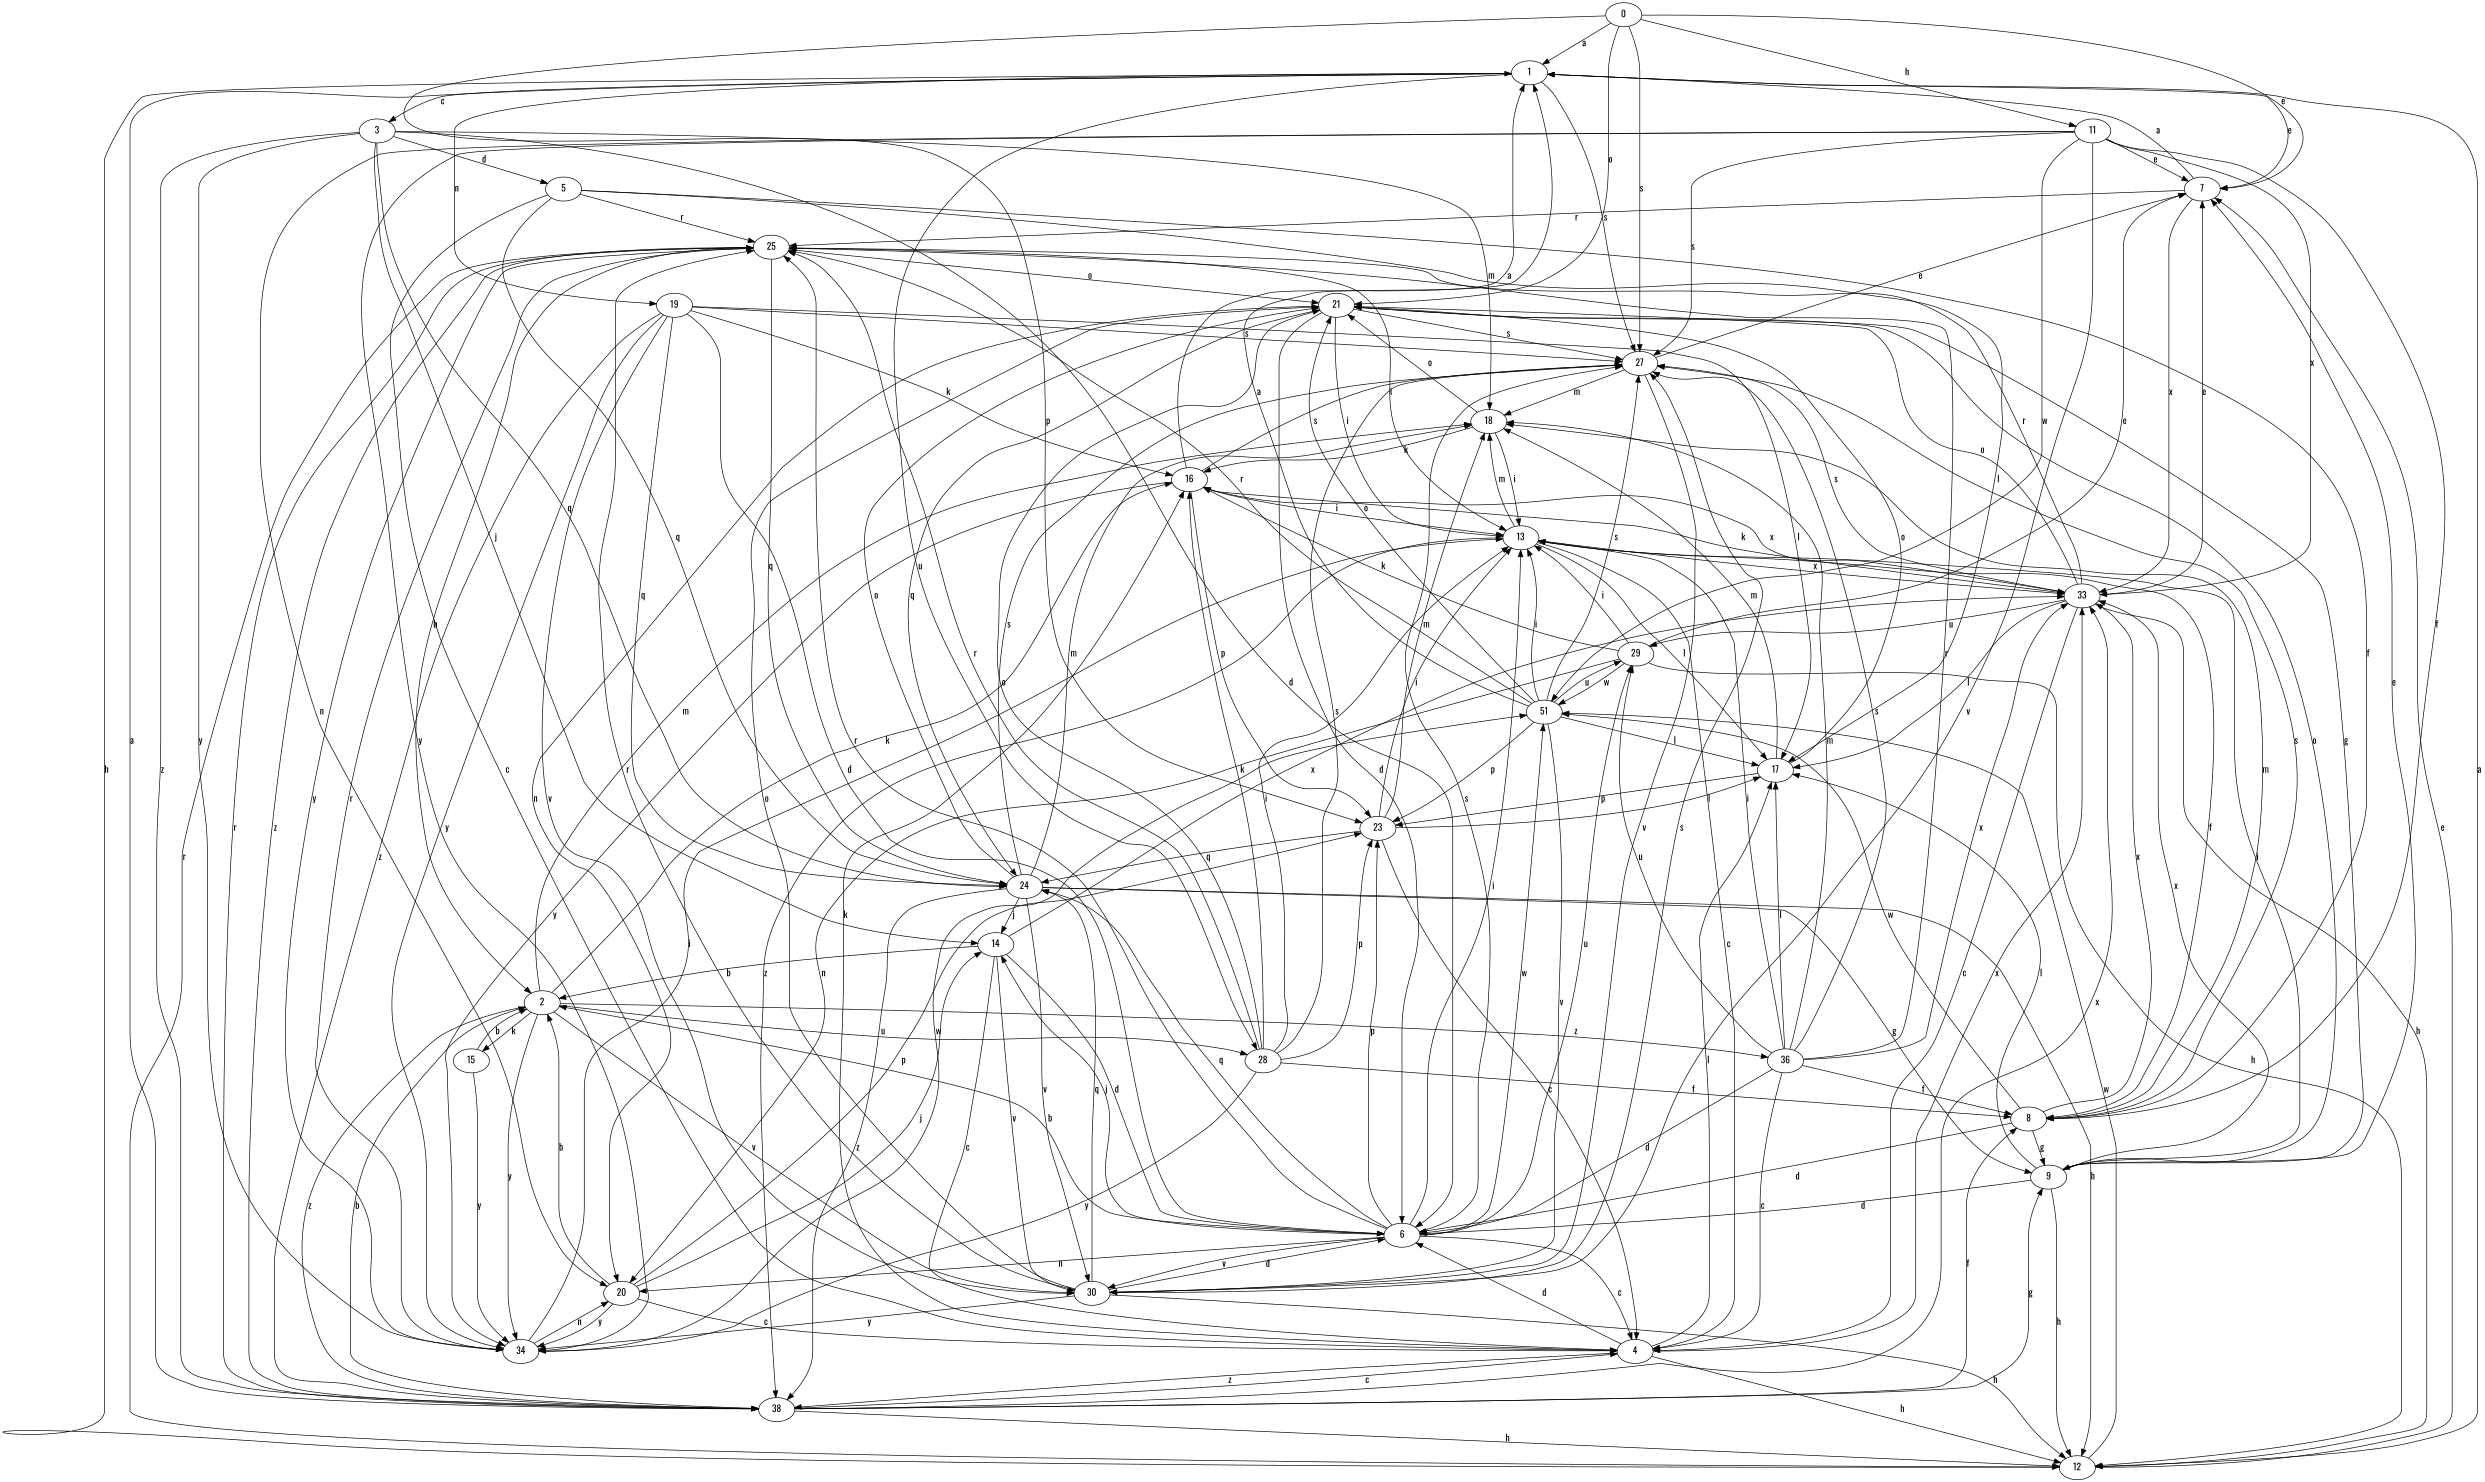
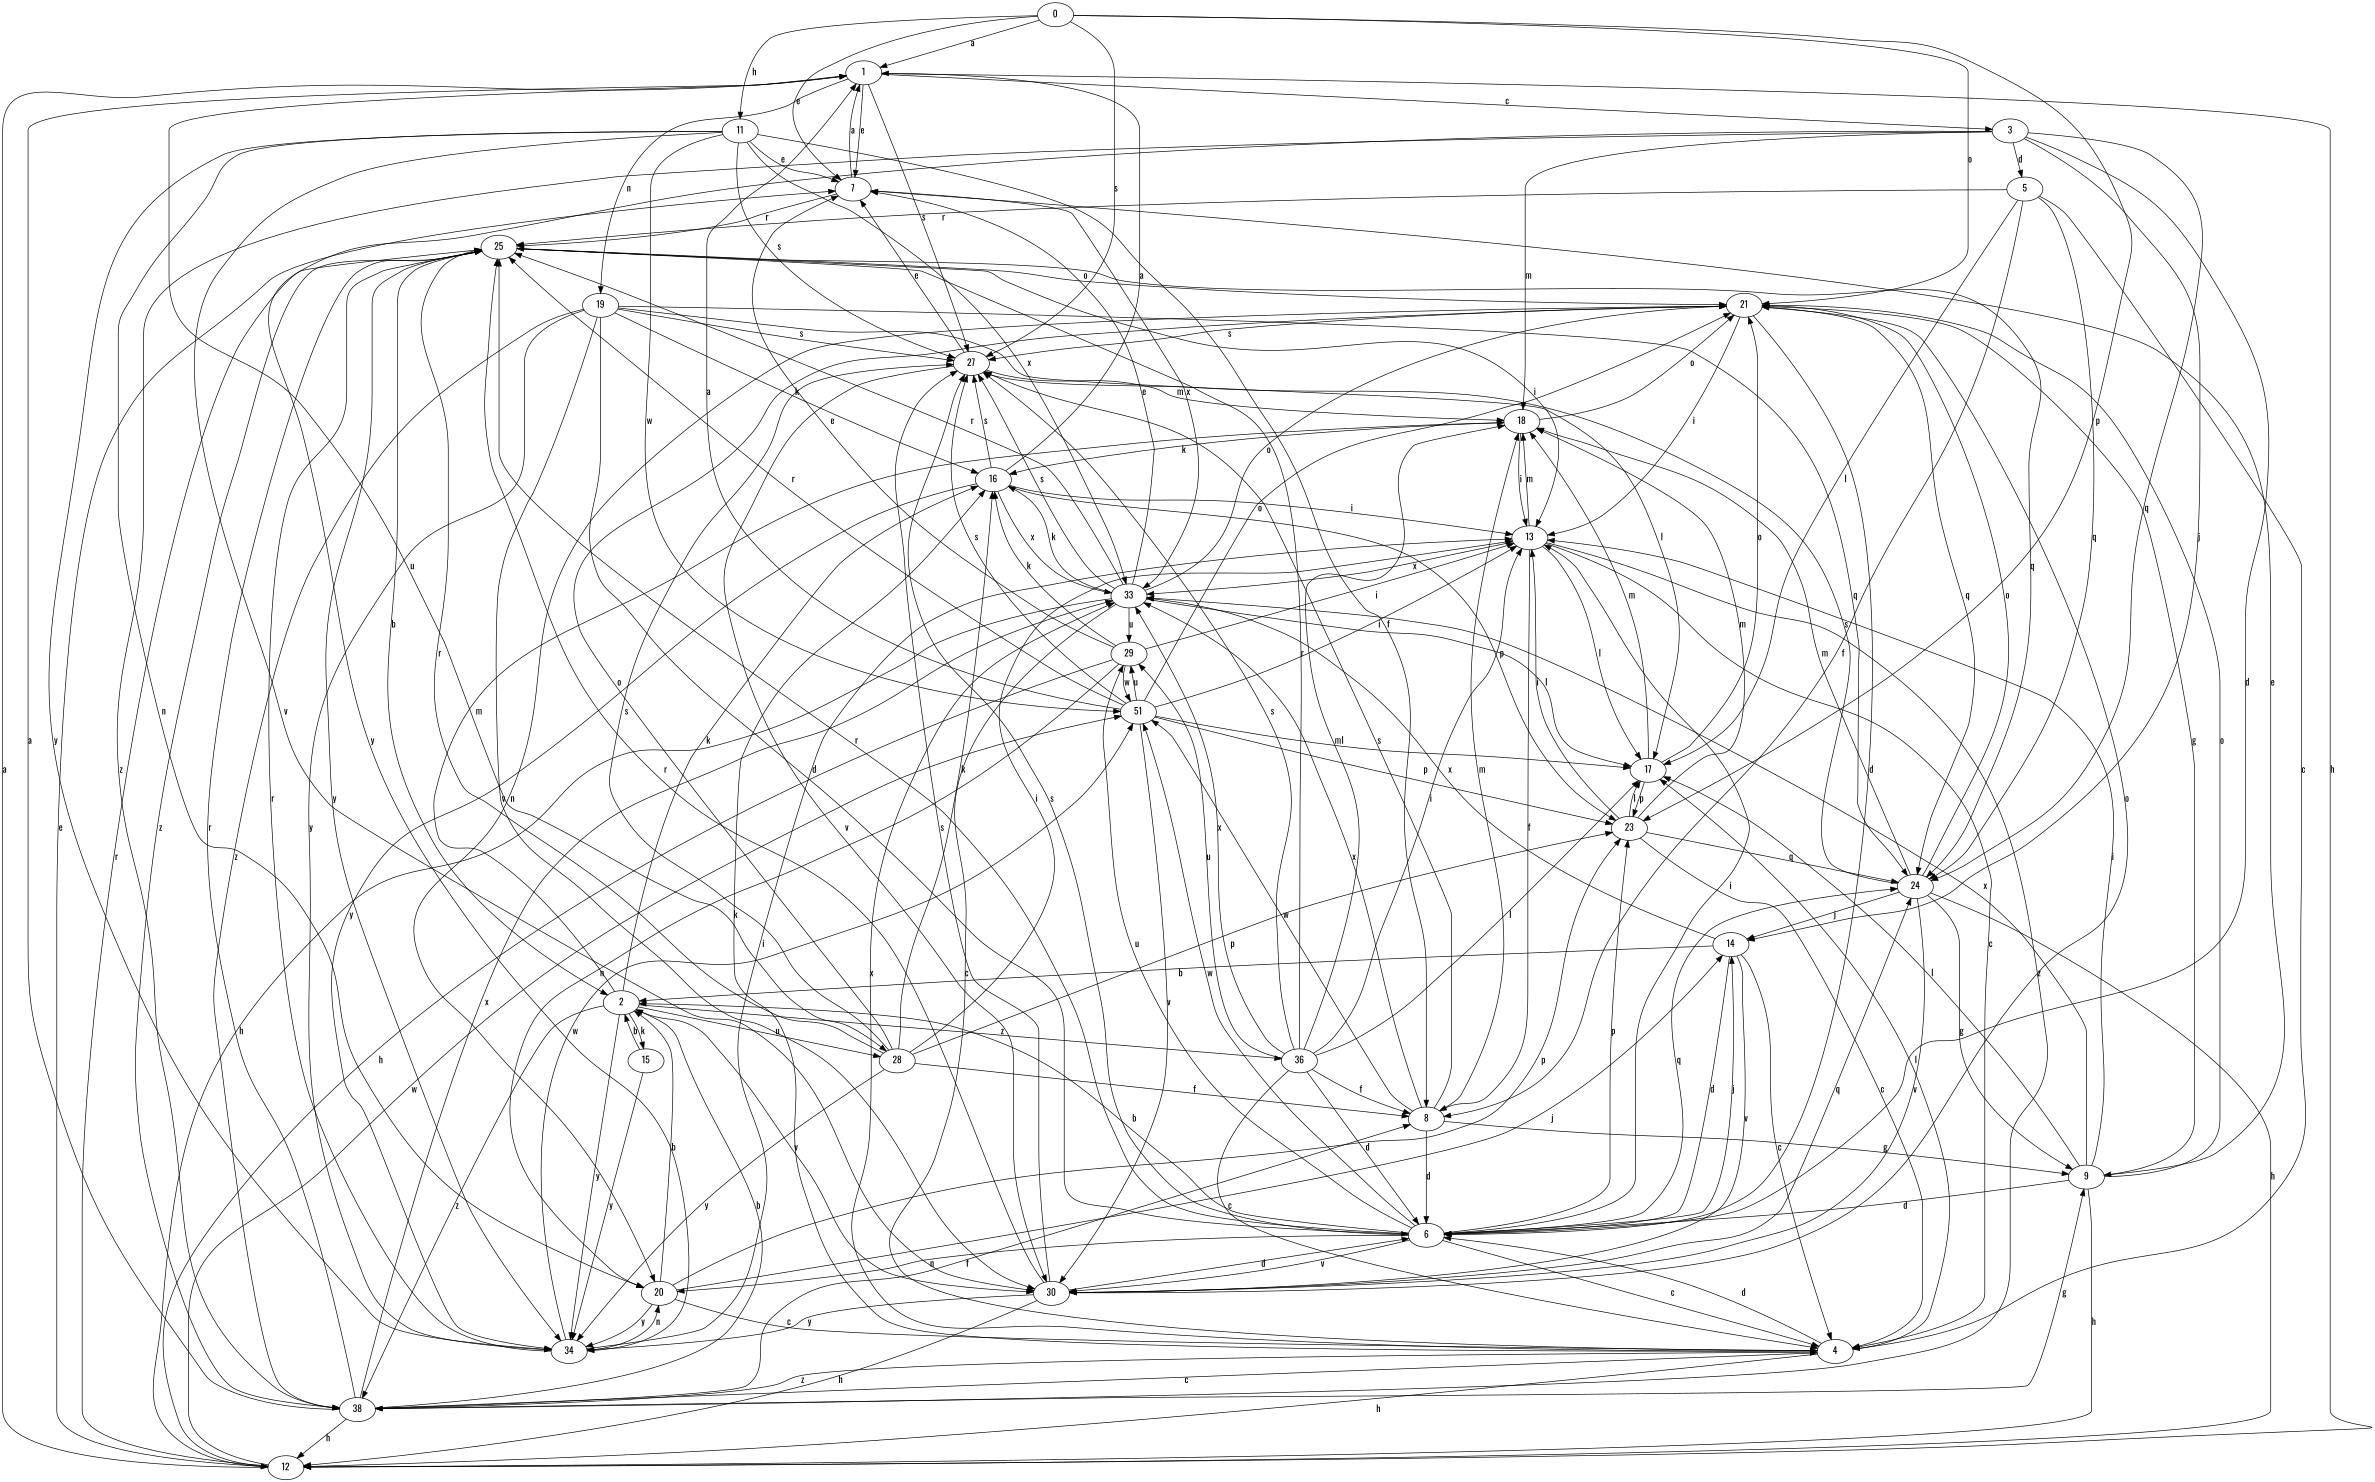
(867, 1106) -> none
